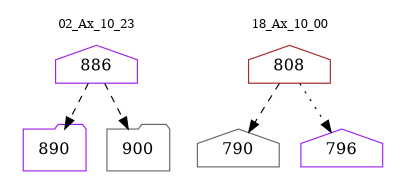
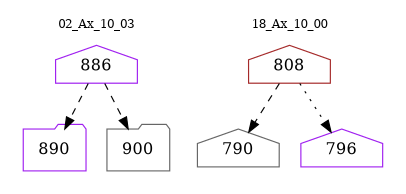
(96, 25) -> (96, 25)
